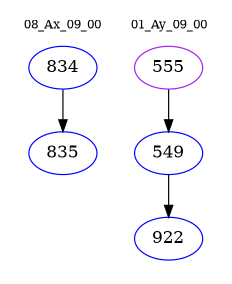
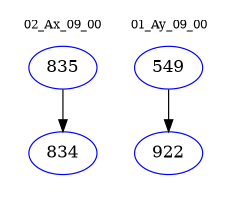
(63, 26) -> (63, 26)
(169, 68) -> none
(63, 105) -> (63, 105)
